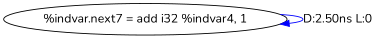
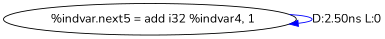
(145, 19) -> (150, 19)
